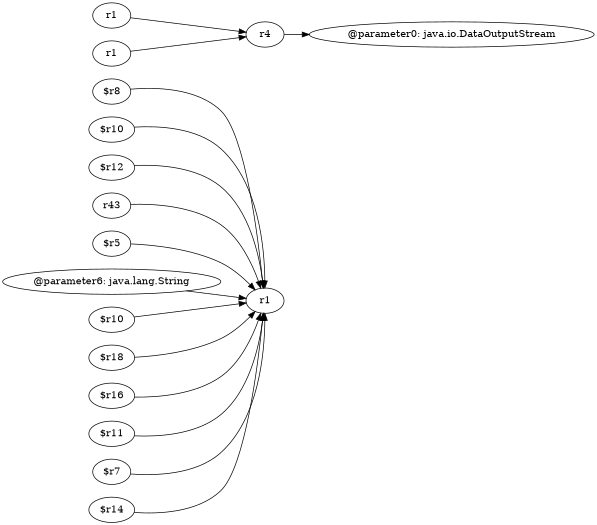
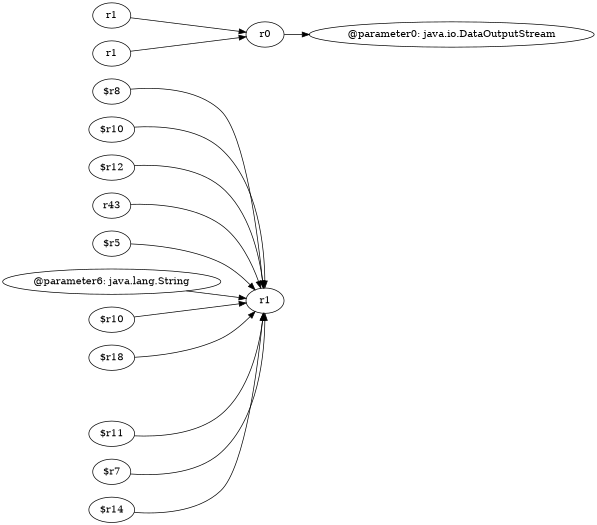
(265, 35) -> (265, 35)
(112, 396) -> none
